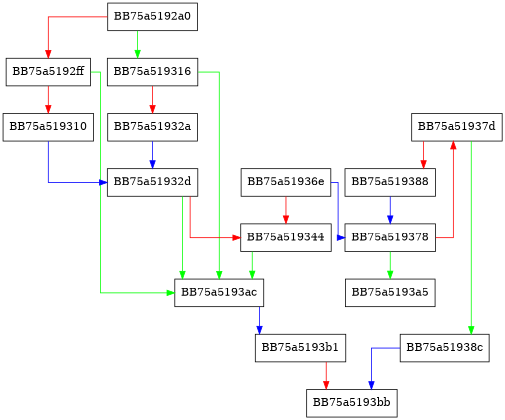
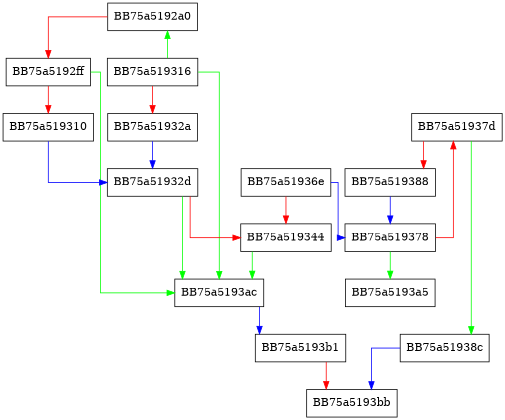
(138, 41) -> (168, 48)
